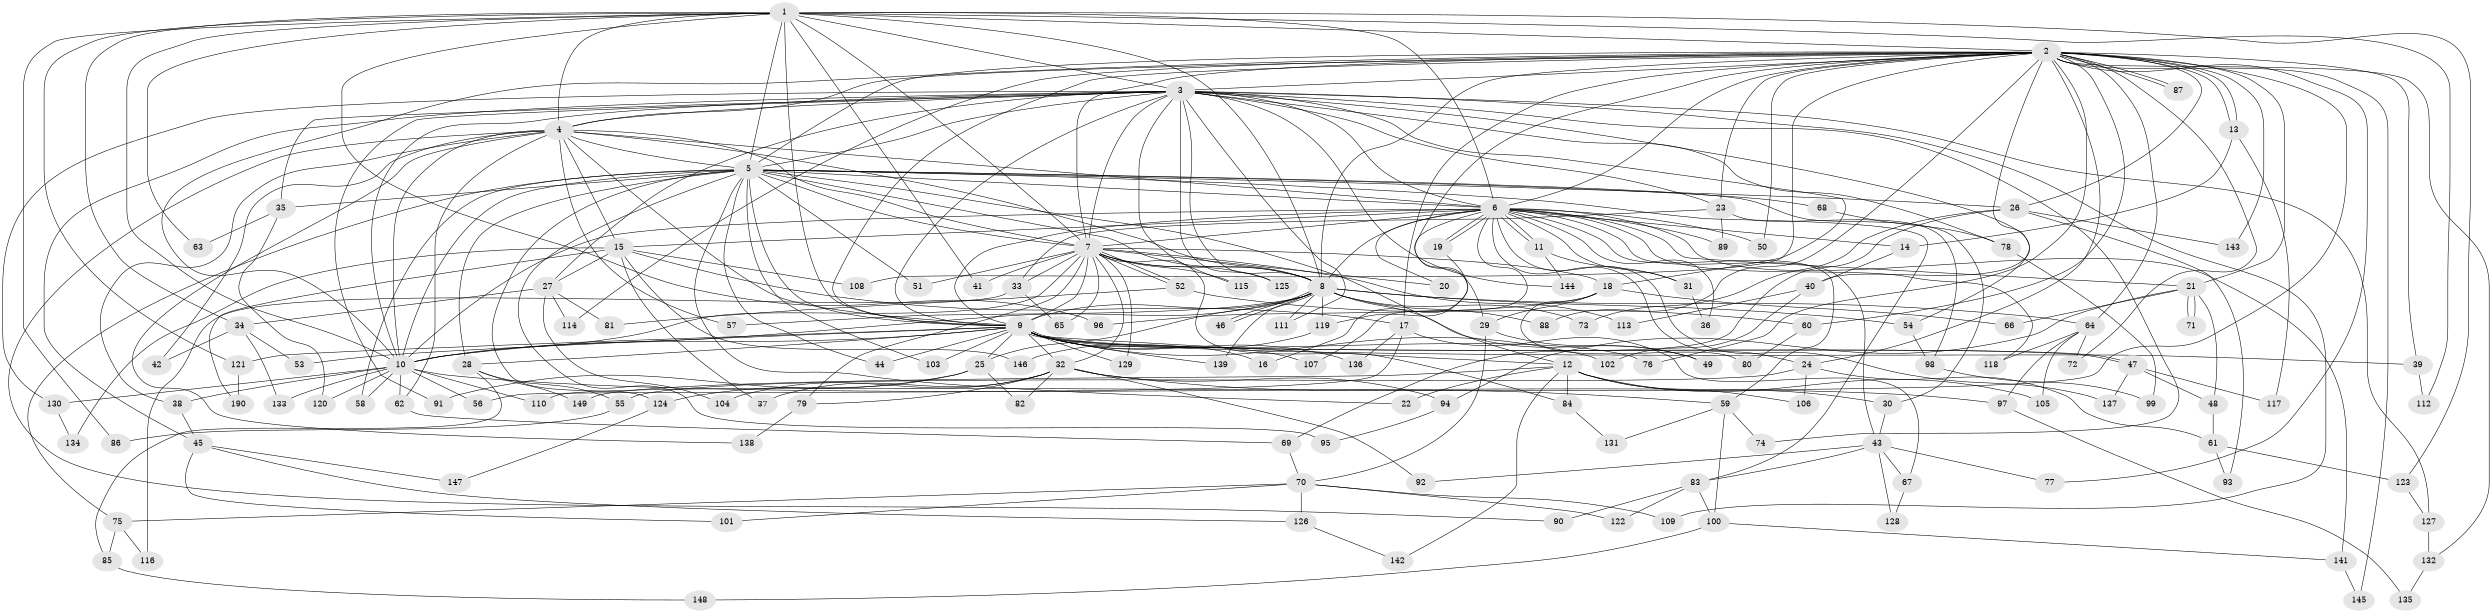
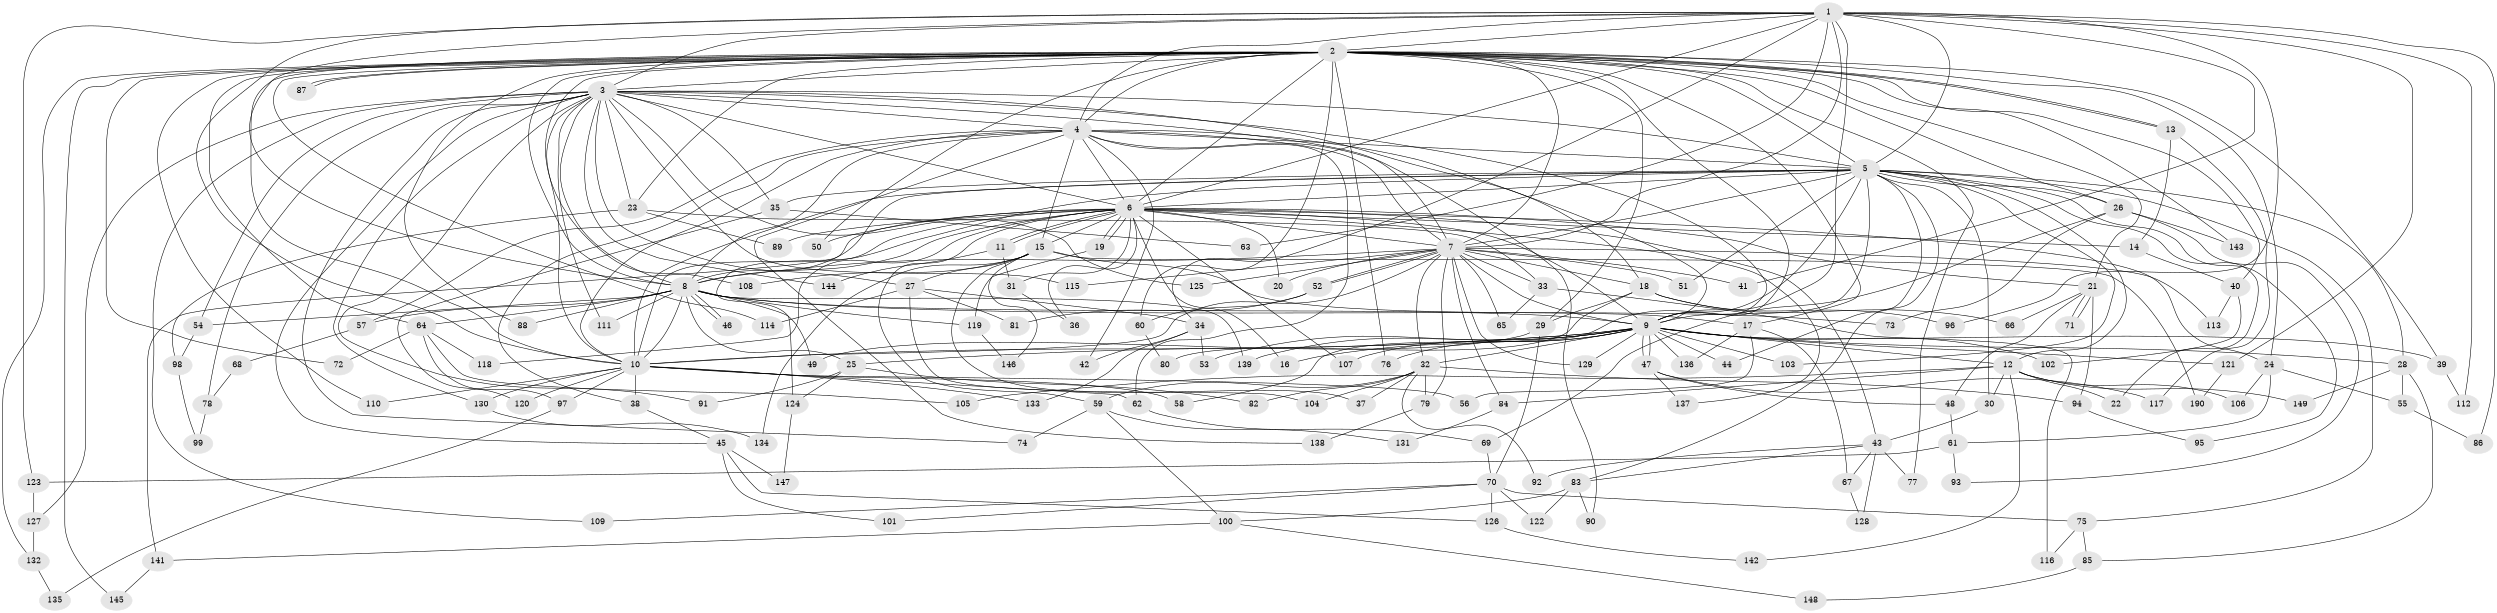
(1286, 180) -> (299, 346)
